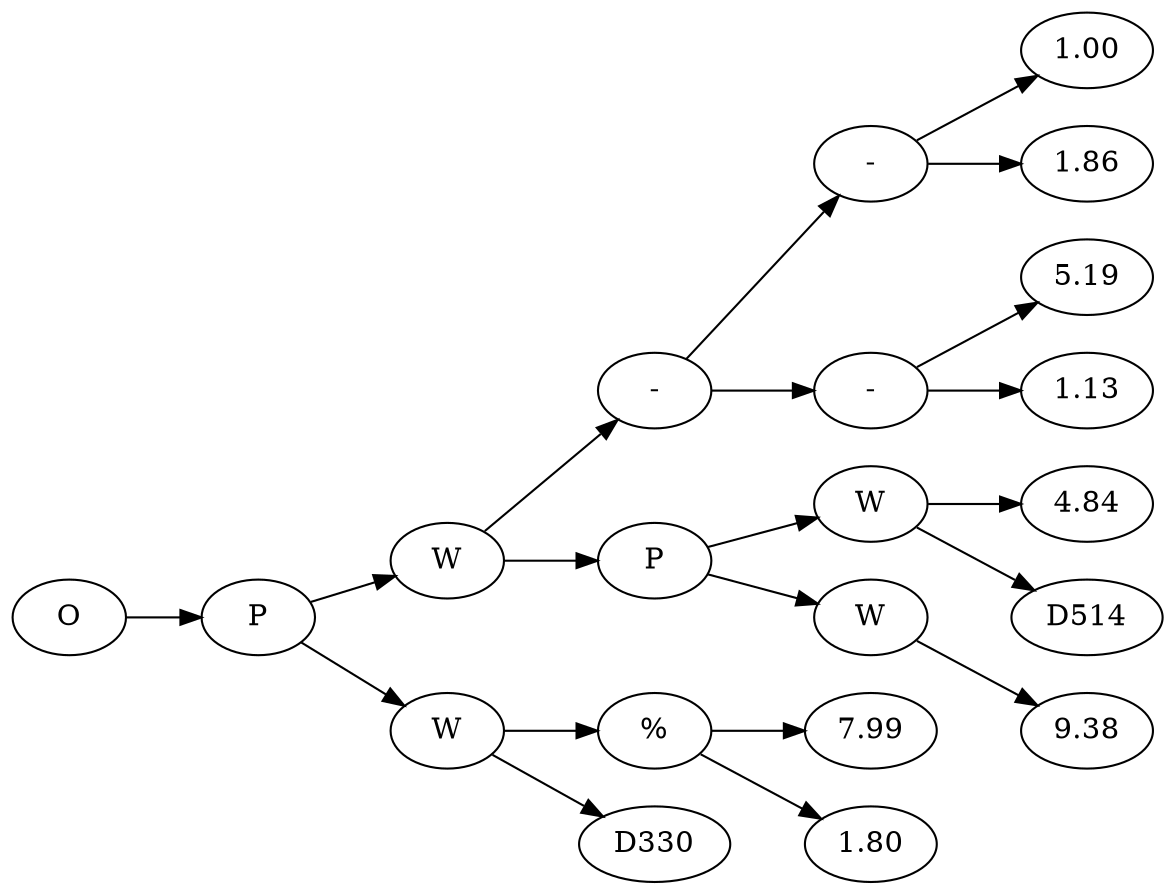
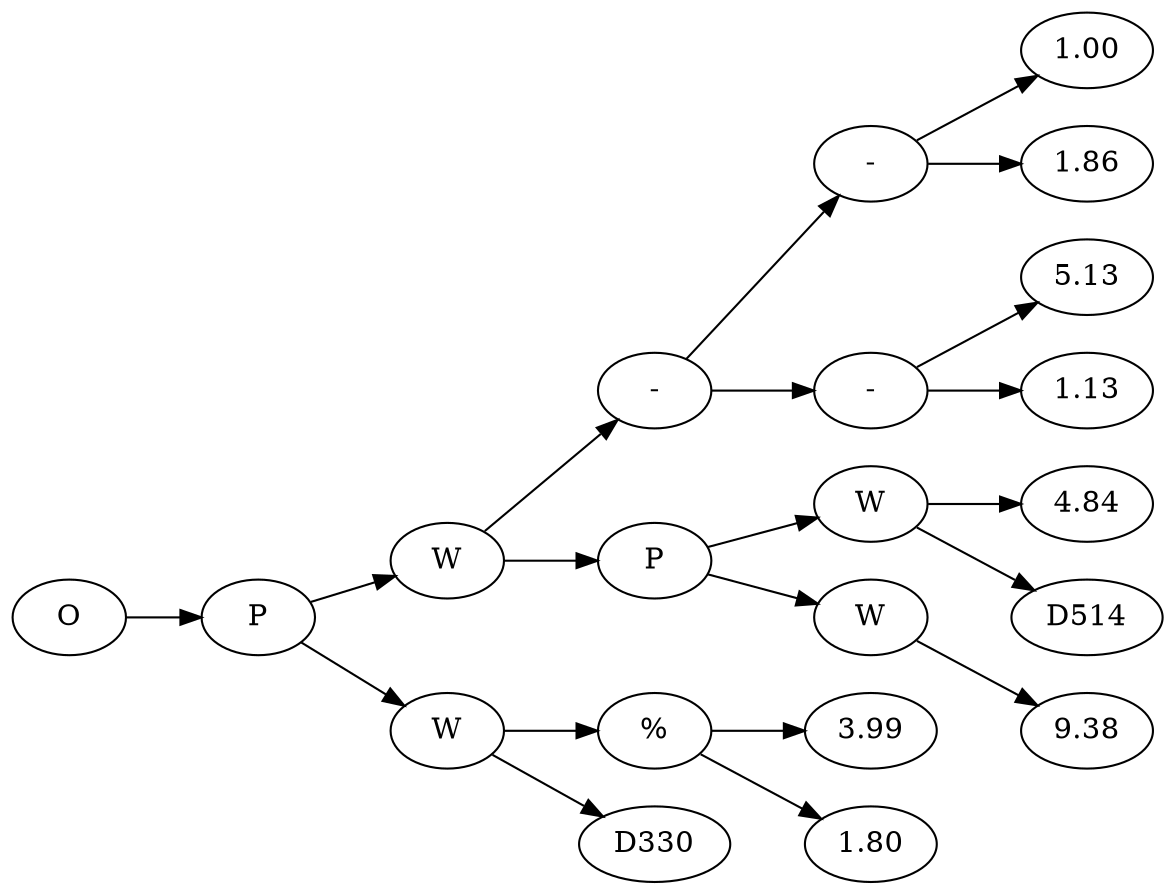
(1087, 277) -> (1087, 277)
(871, 731) -> (871, 731)
